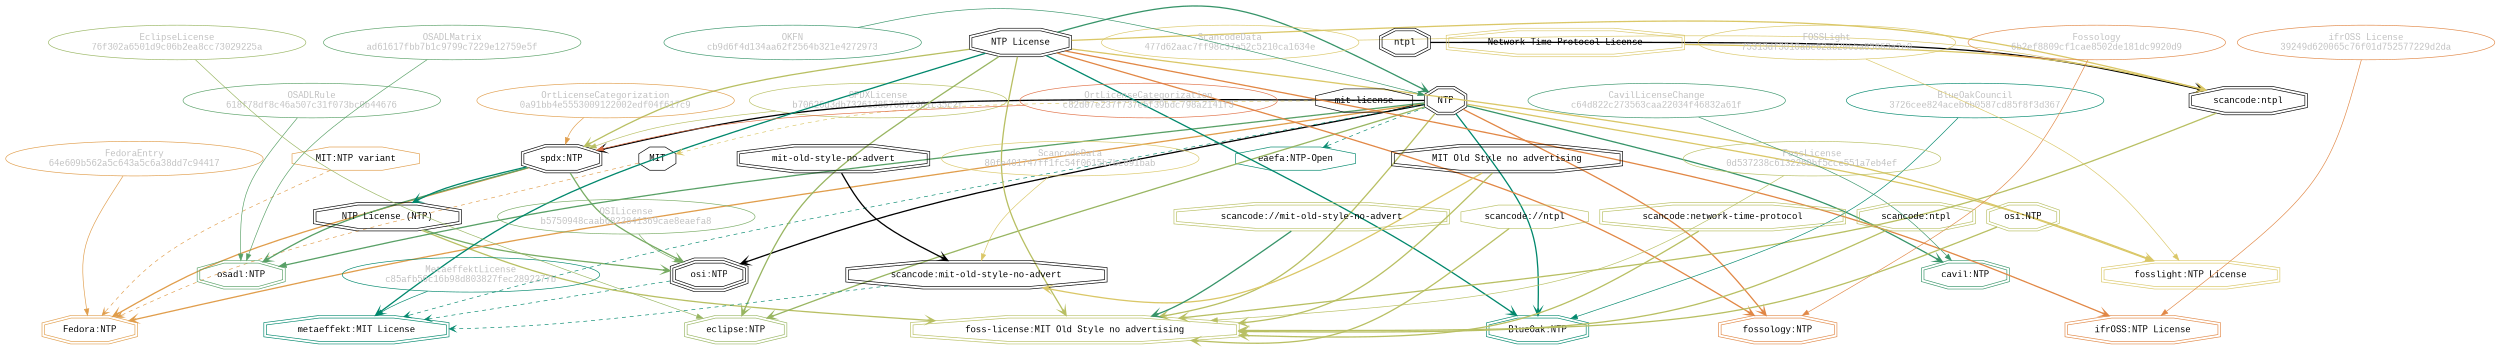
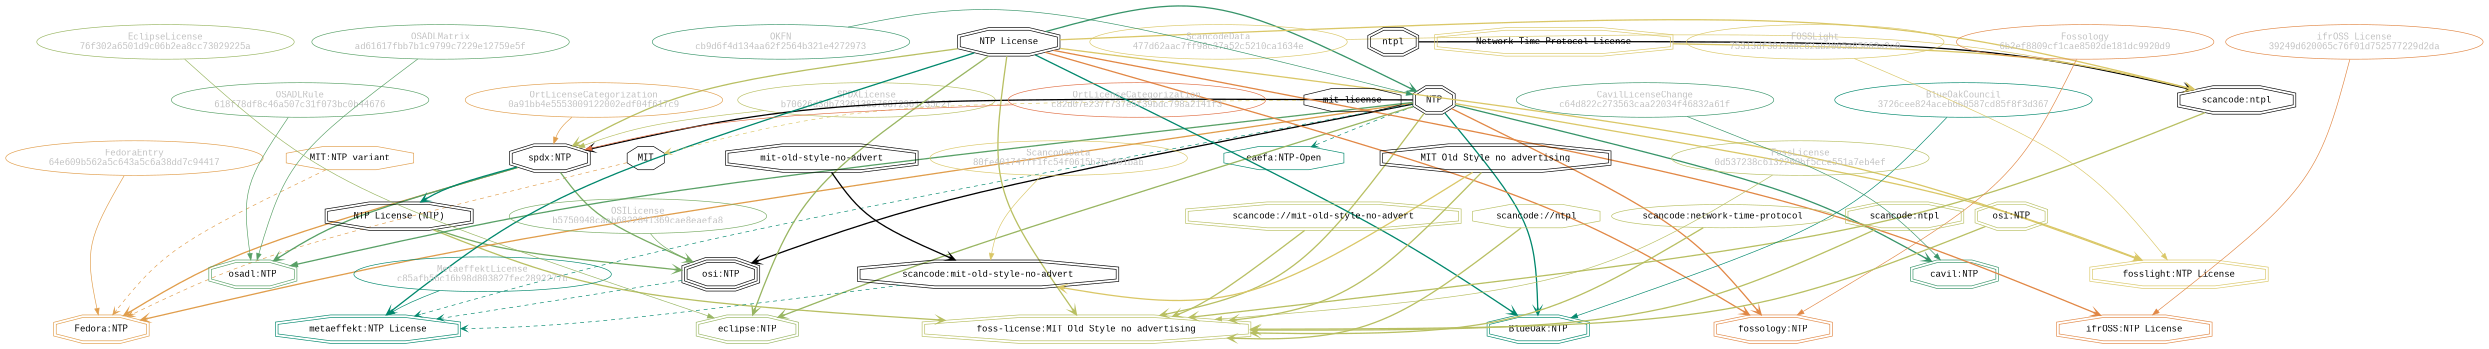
(1723, 217) -> (1723, 216)
(1227, 276) -> (1244, 276)
(356, 330) -> (368, 329)
